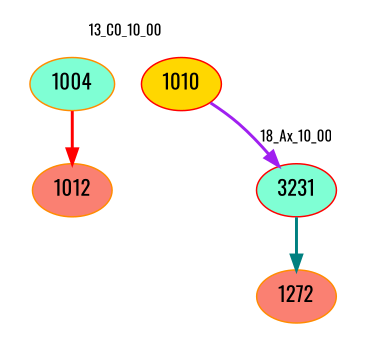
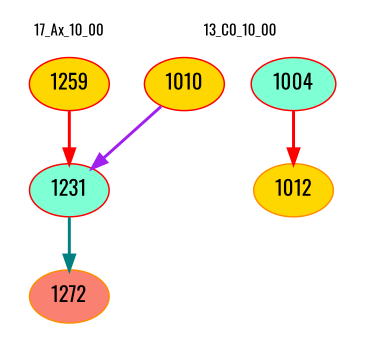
none -> (69, 84)
(72, 84) -> (294, 84)
(296, 138) -> (69, 32)
(72, 190) -> (294, 190)
(296, 190) -> (69, 190)
